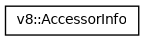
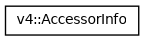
(72, 21) -> (72, 21)
